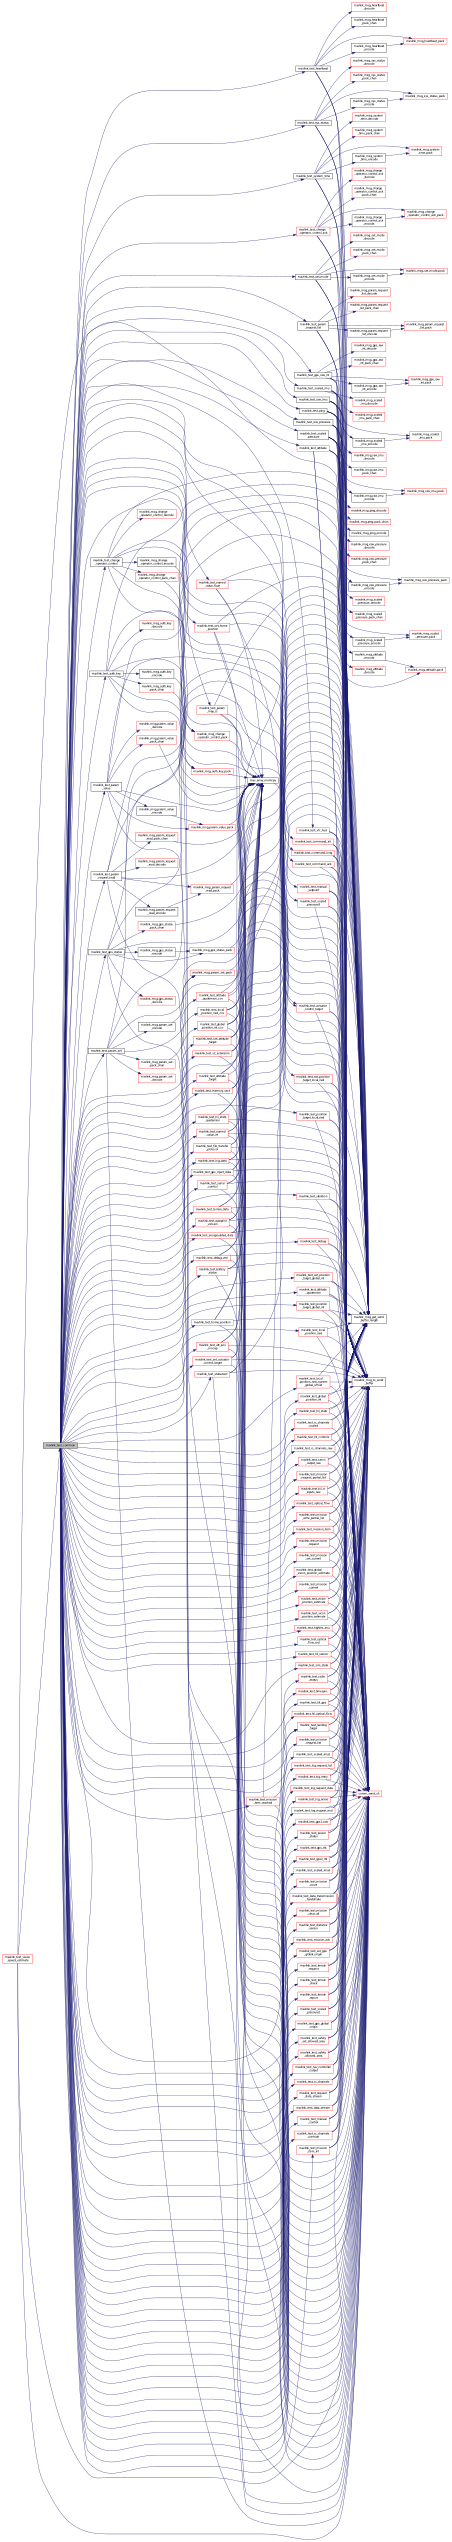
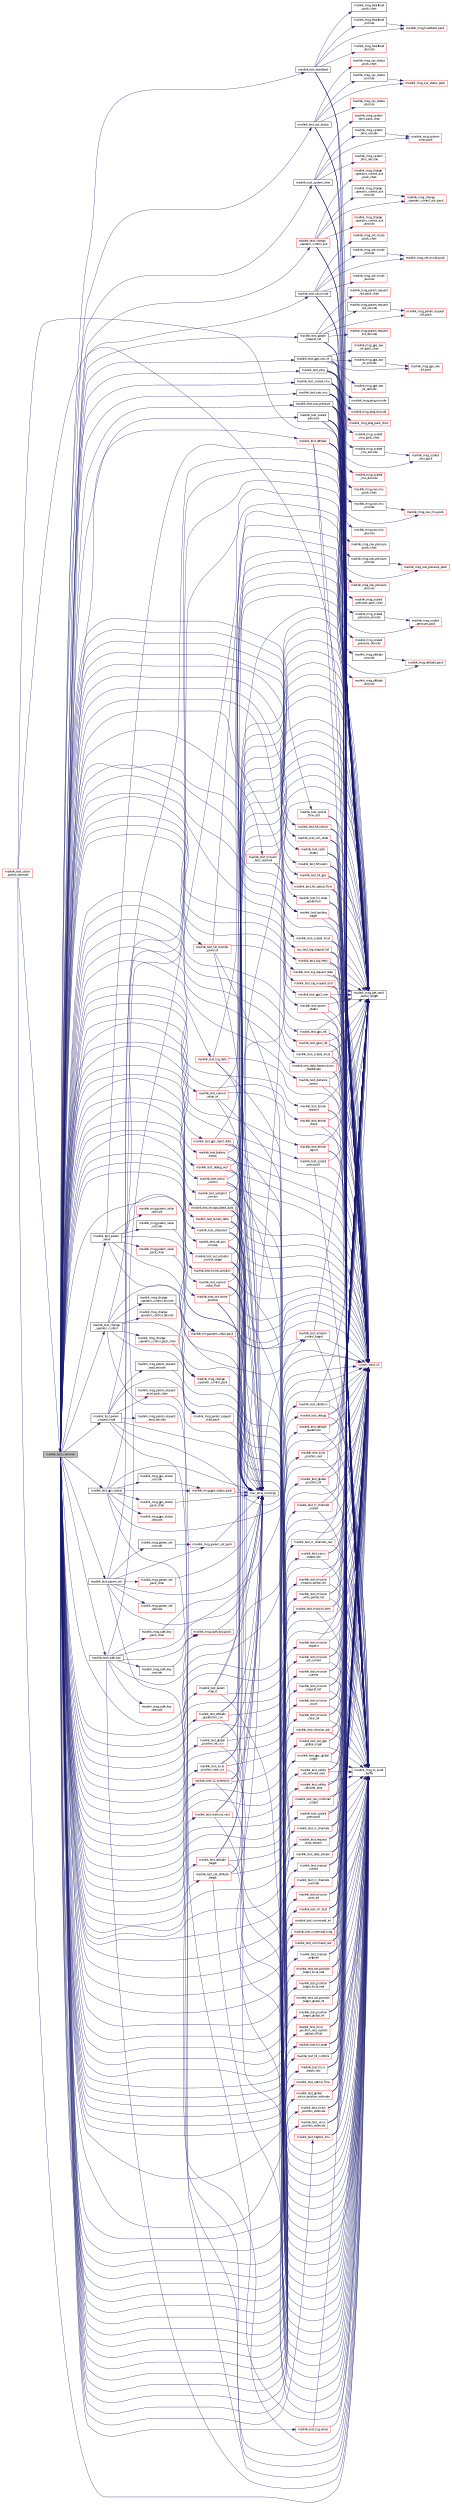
(247, 954) -> none
(345, 1562) -> none
(313, 1766) -> (313, 950)
